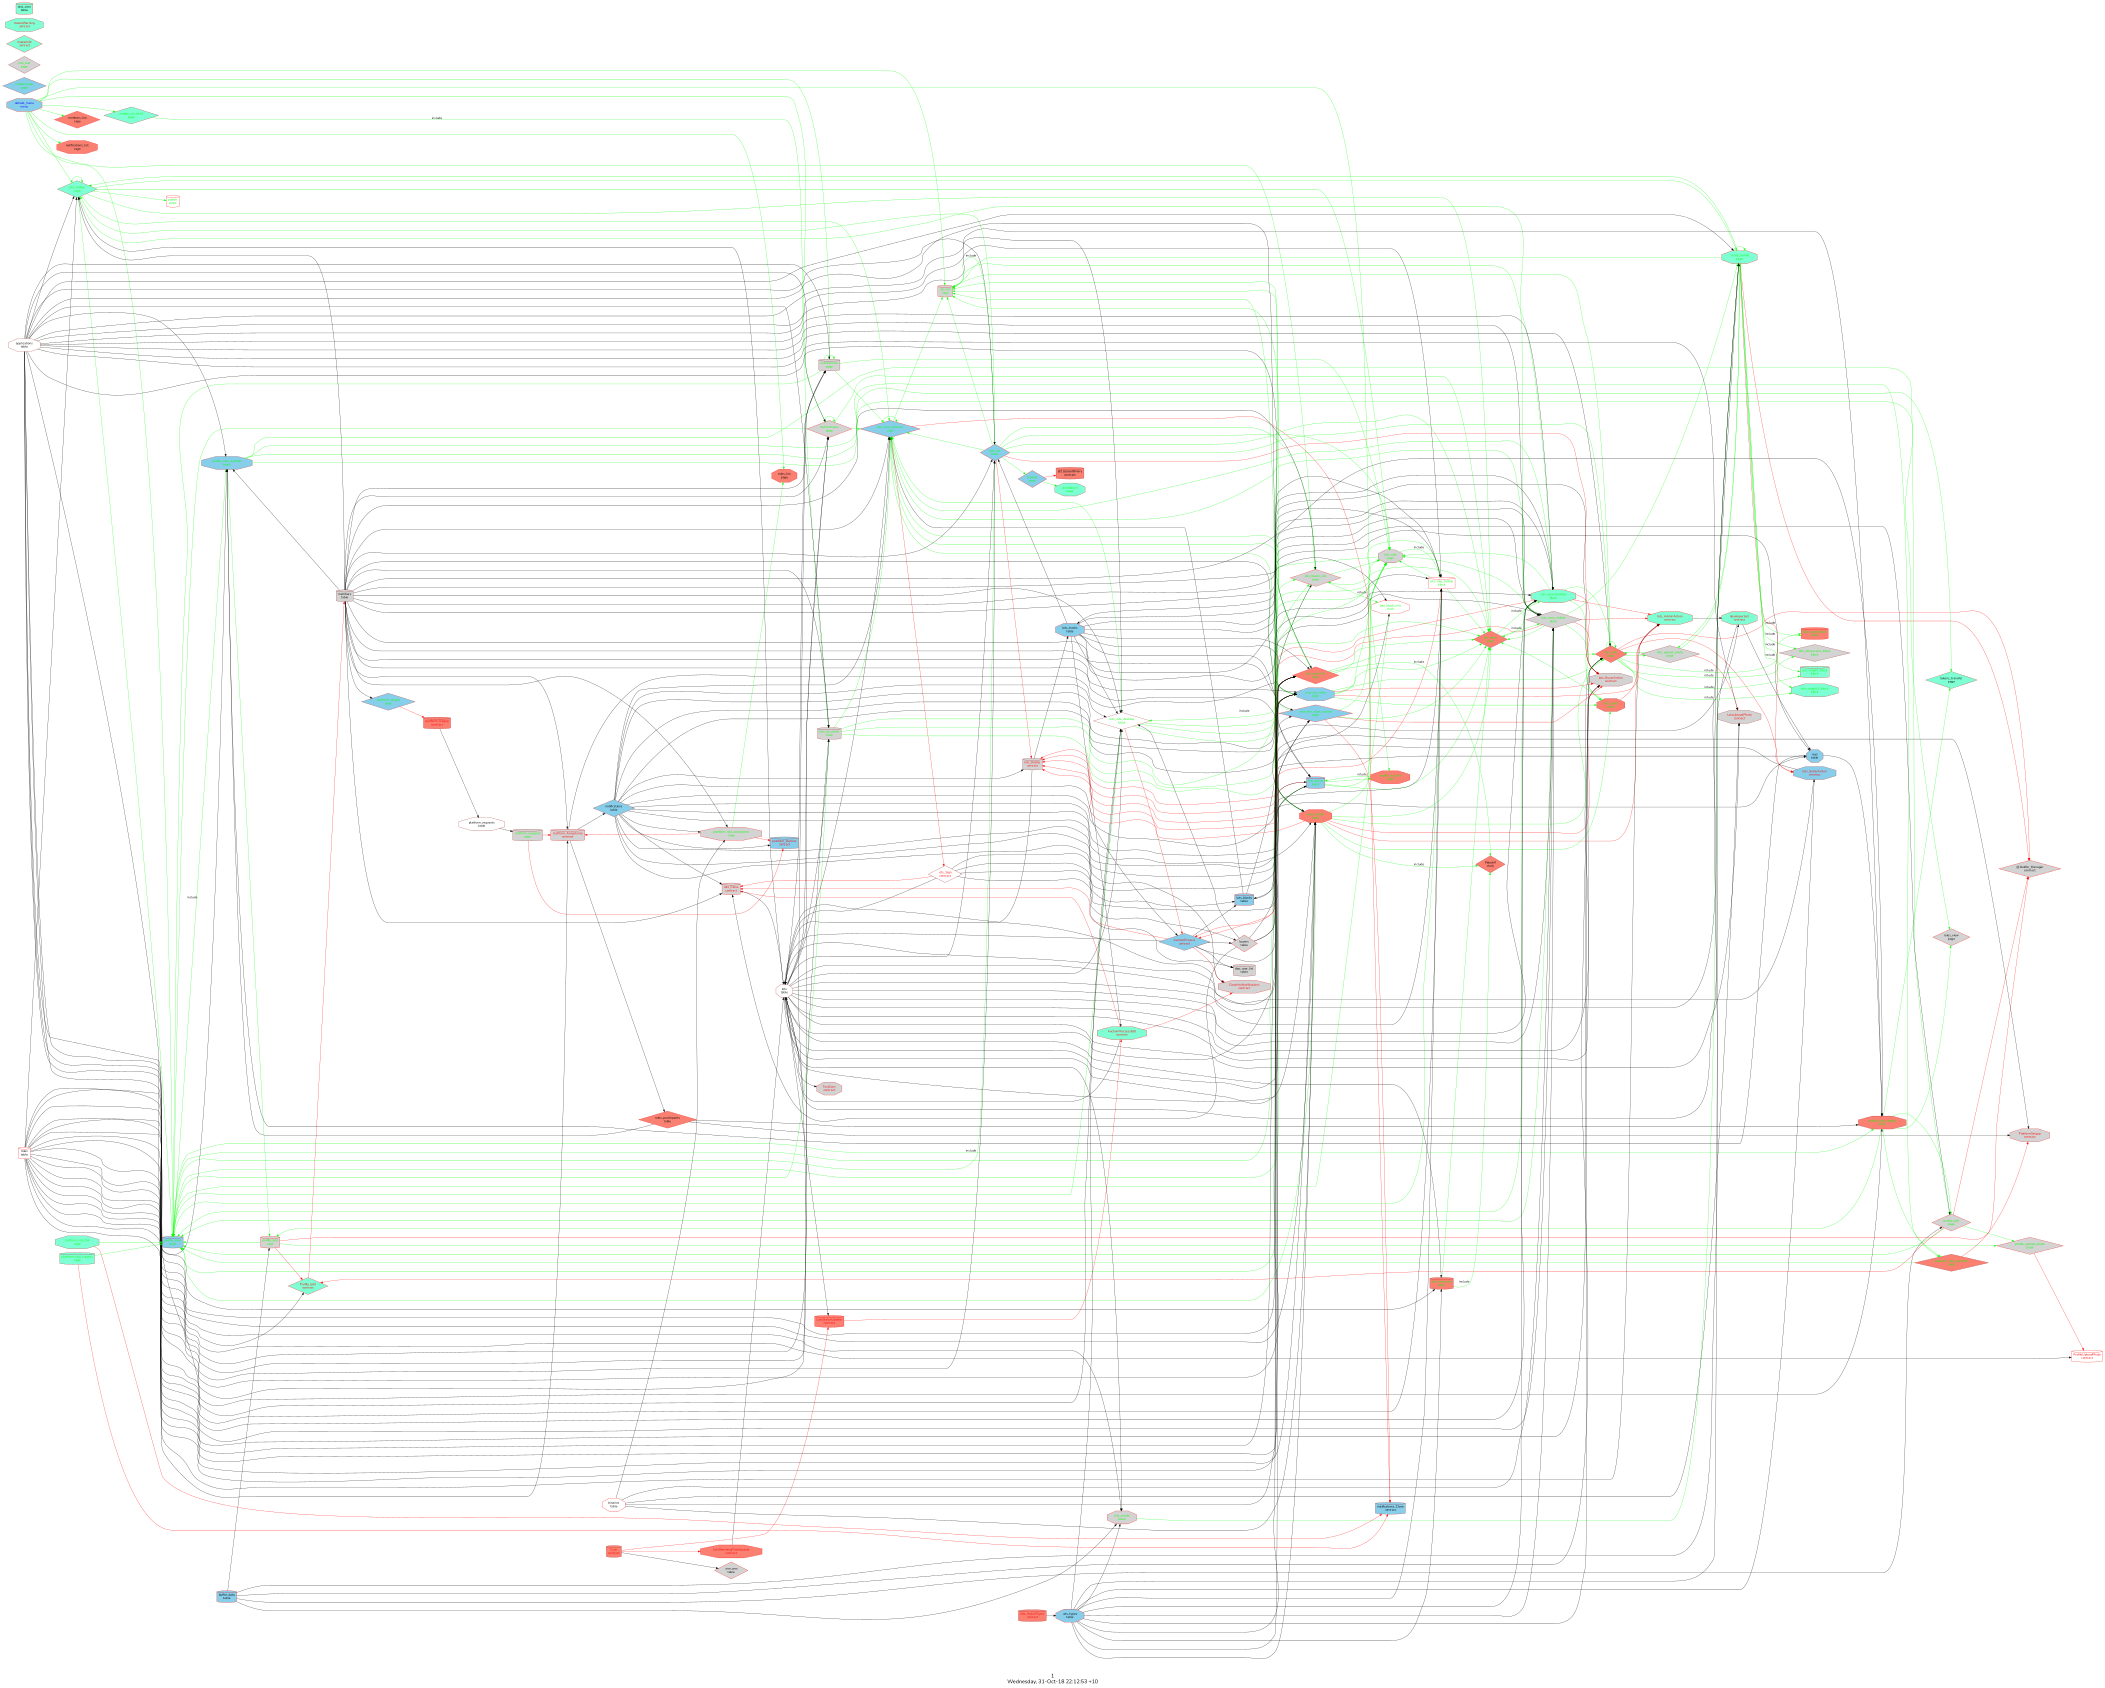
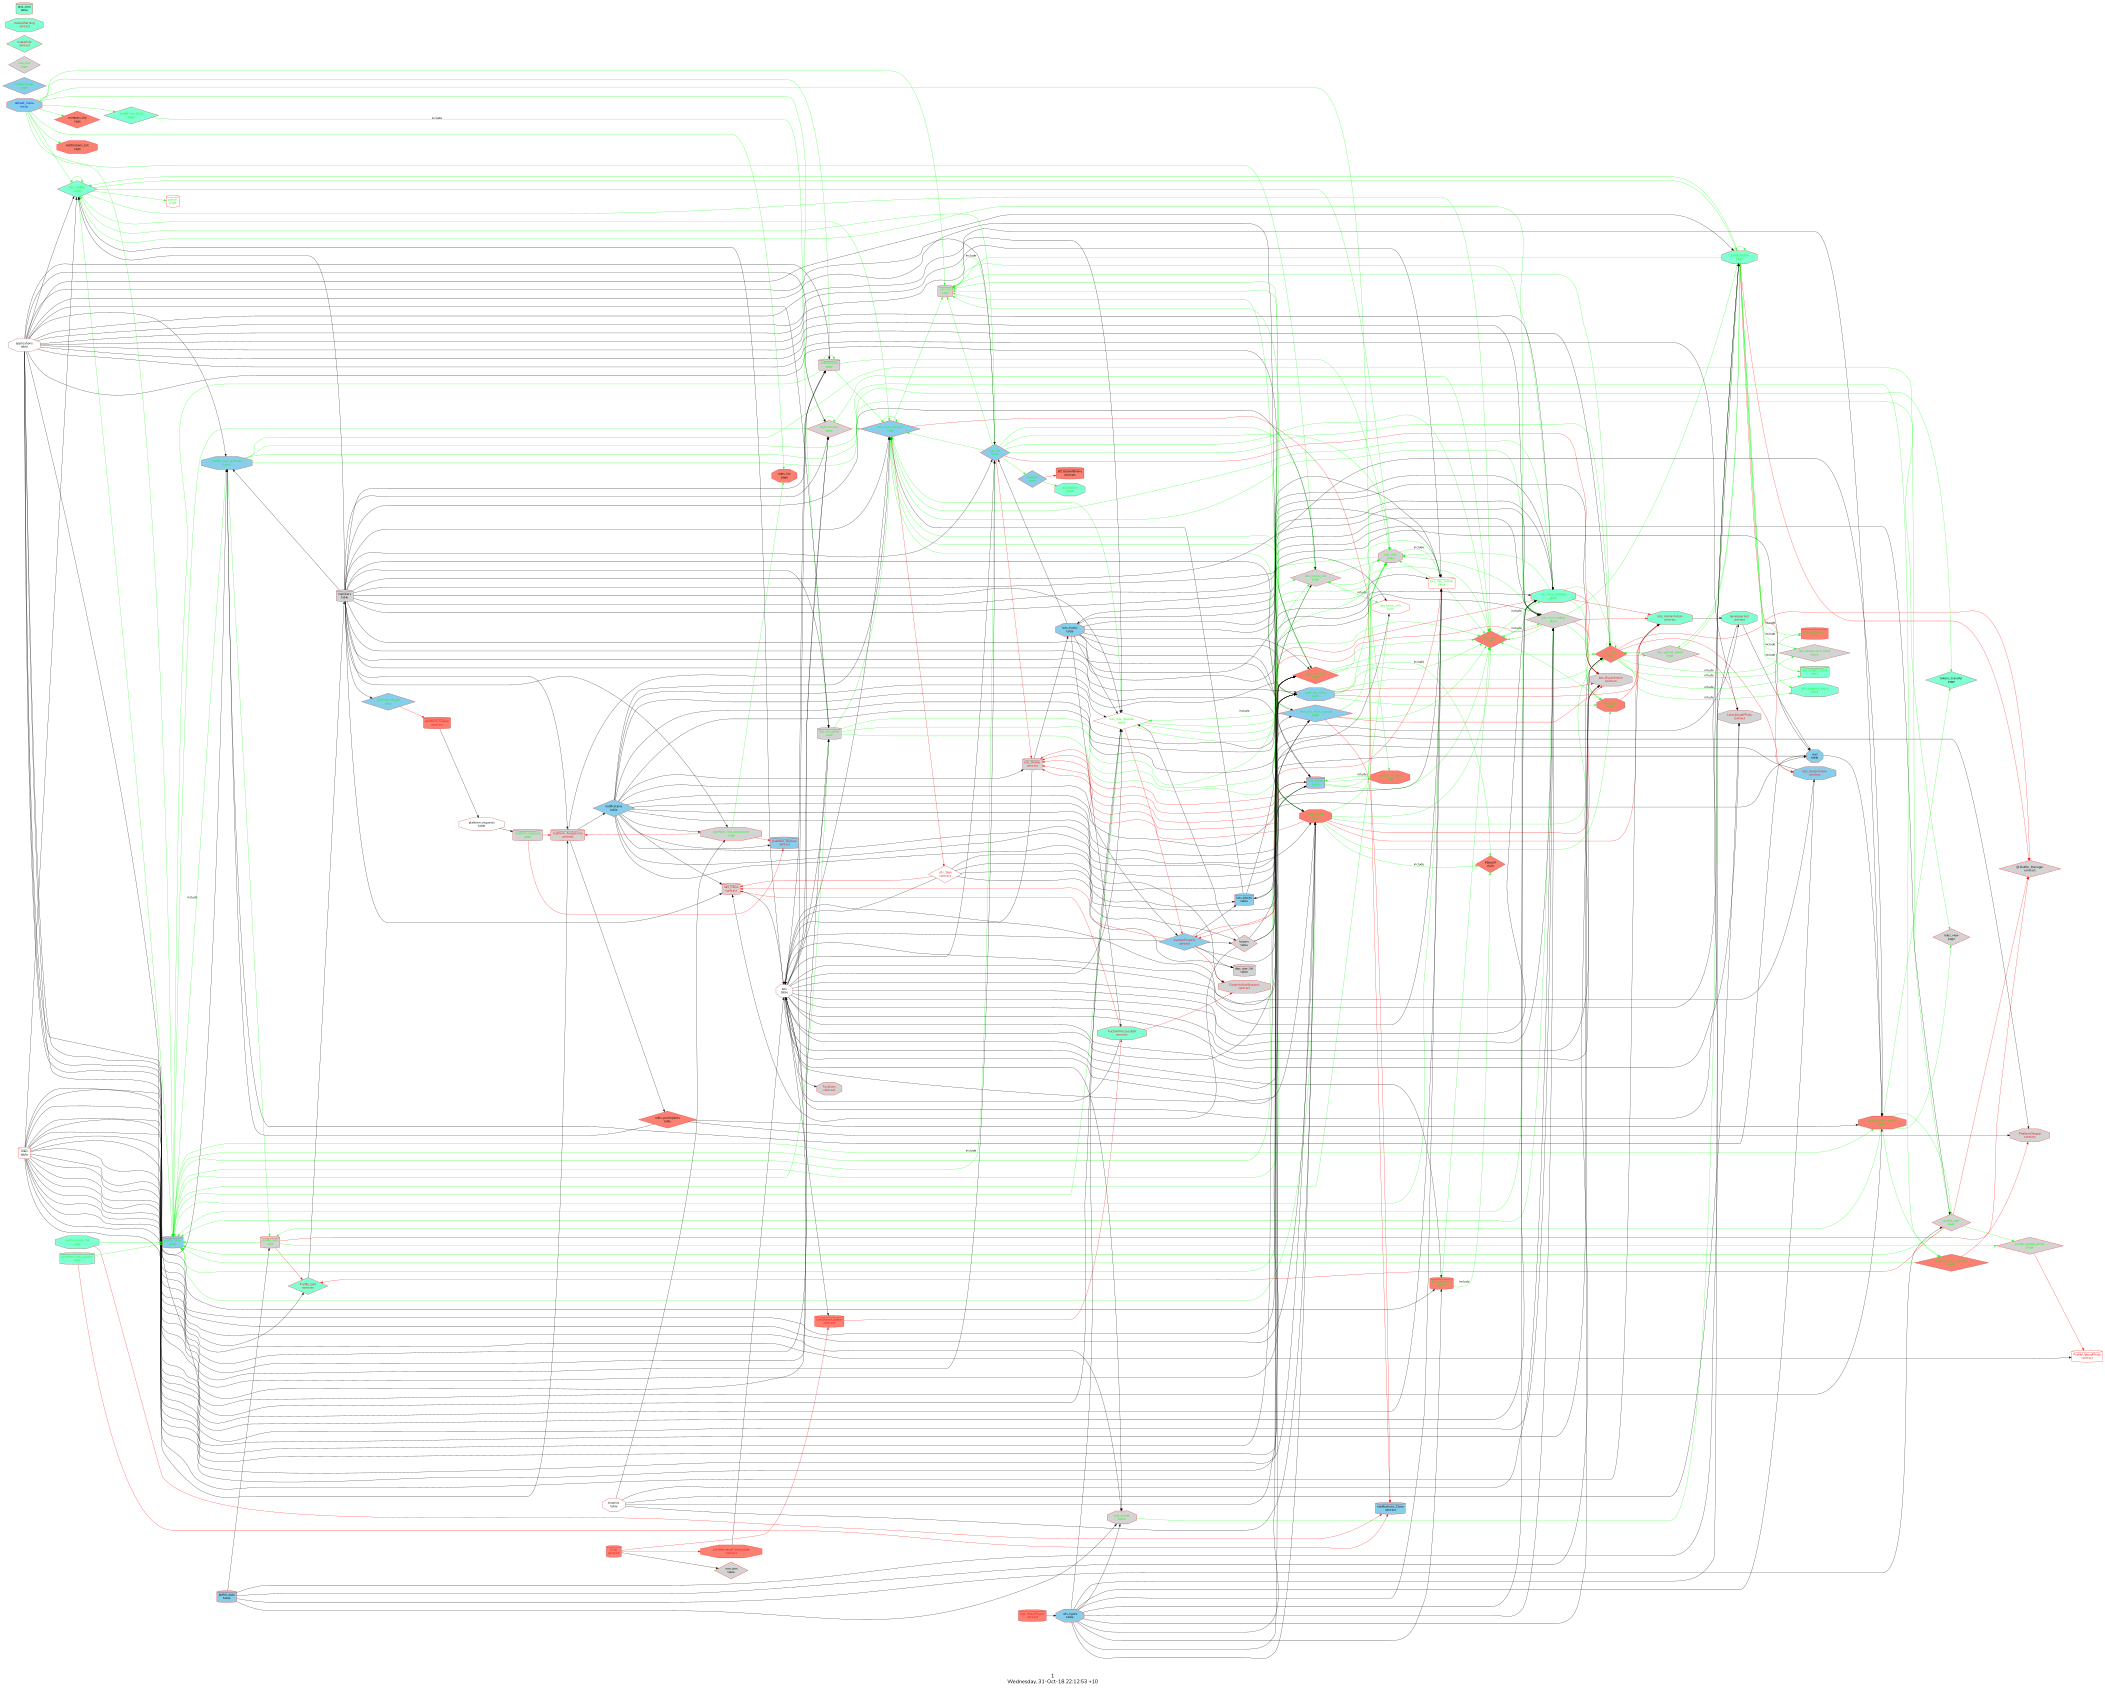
(326, 941) -> (326, 941)
